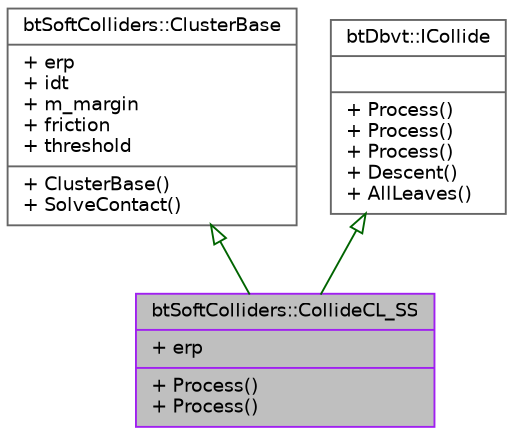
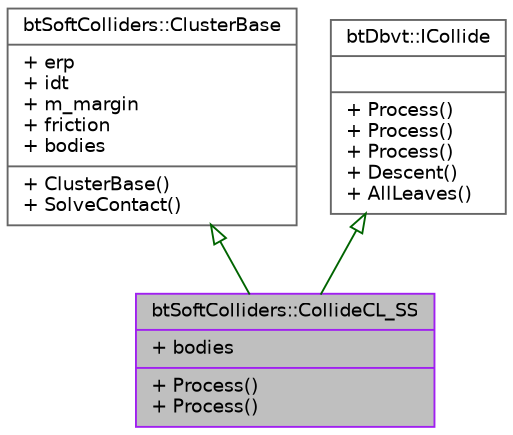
(78, 146) -> (65, 146)
(178, 348) -> (193, 348)
